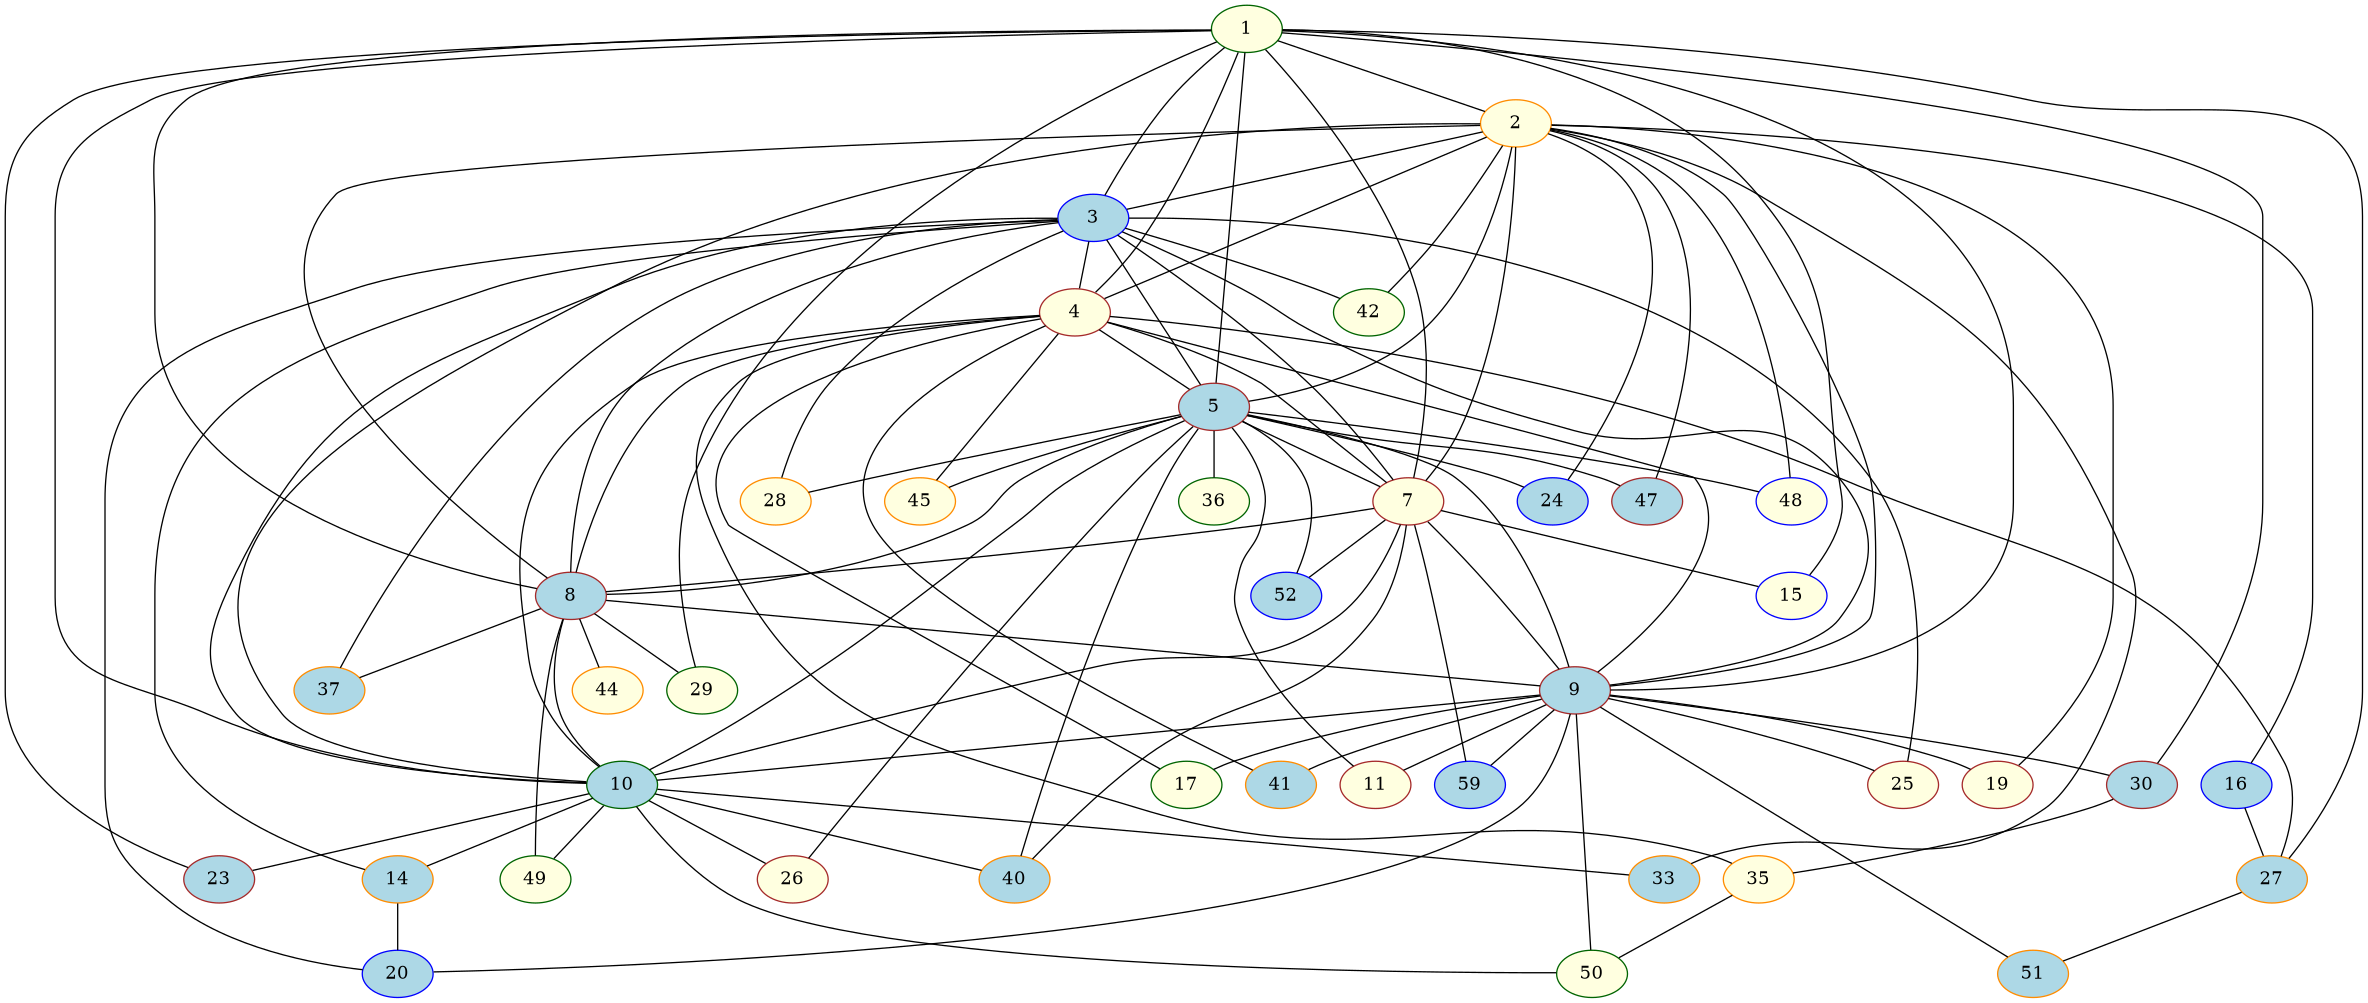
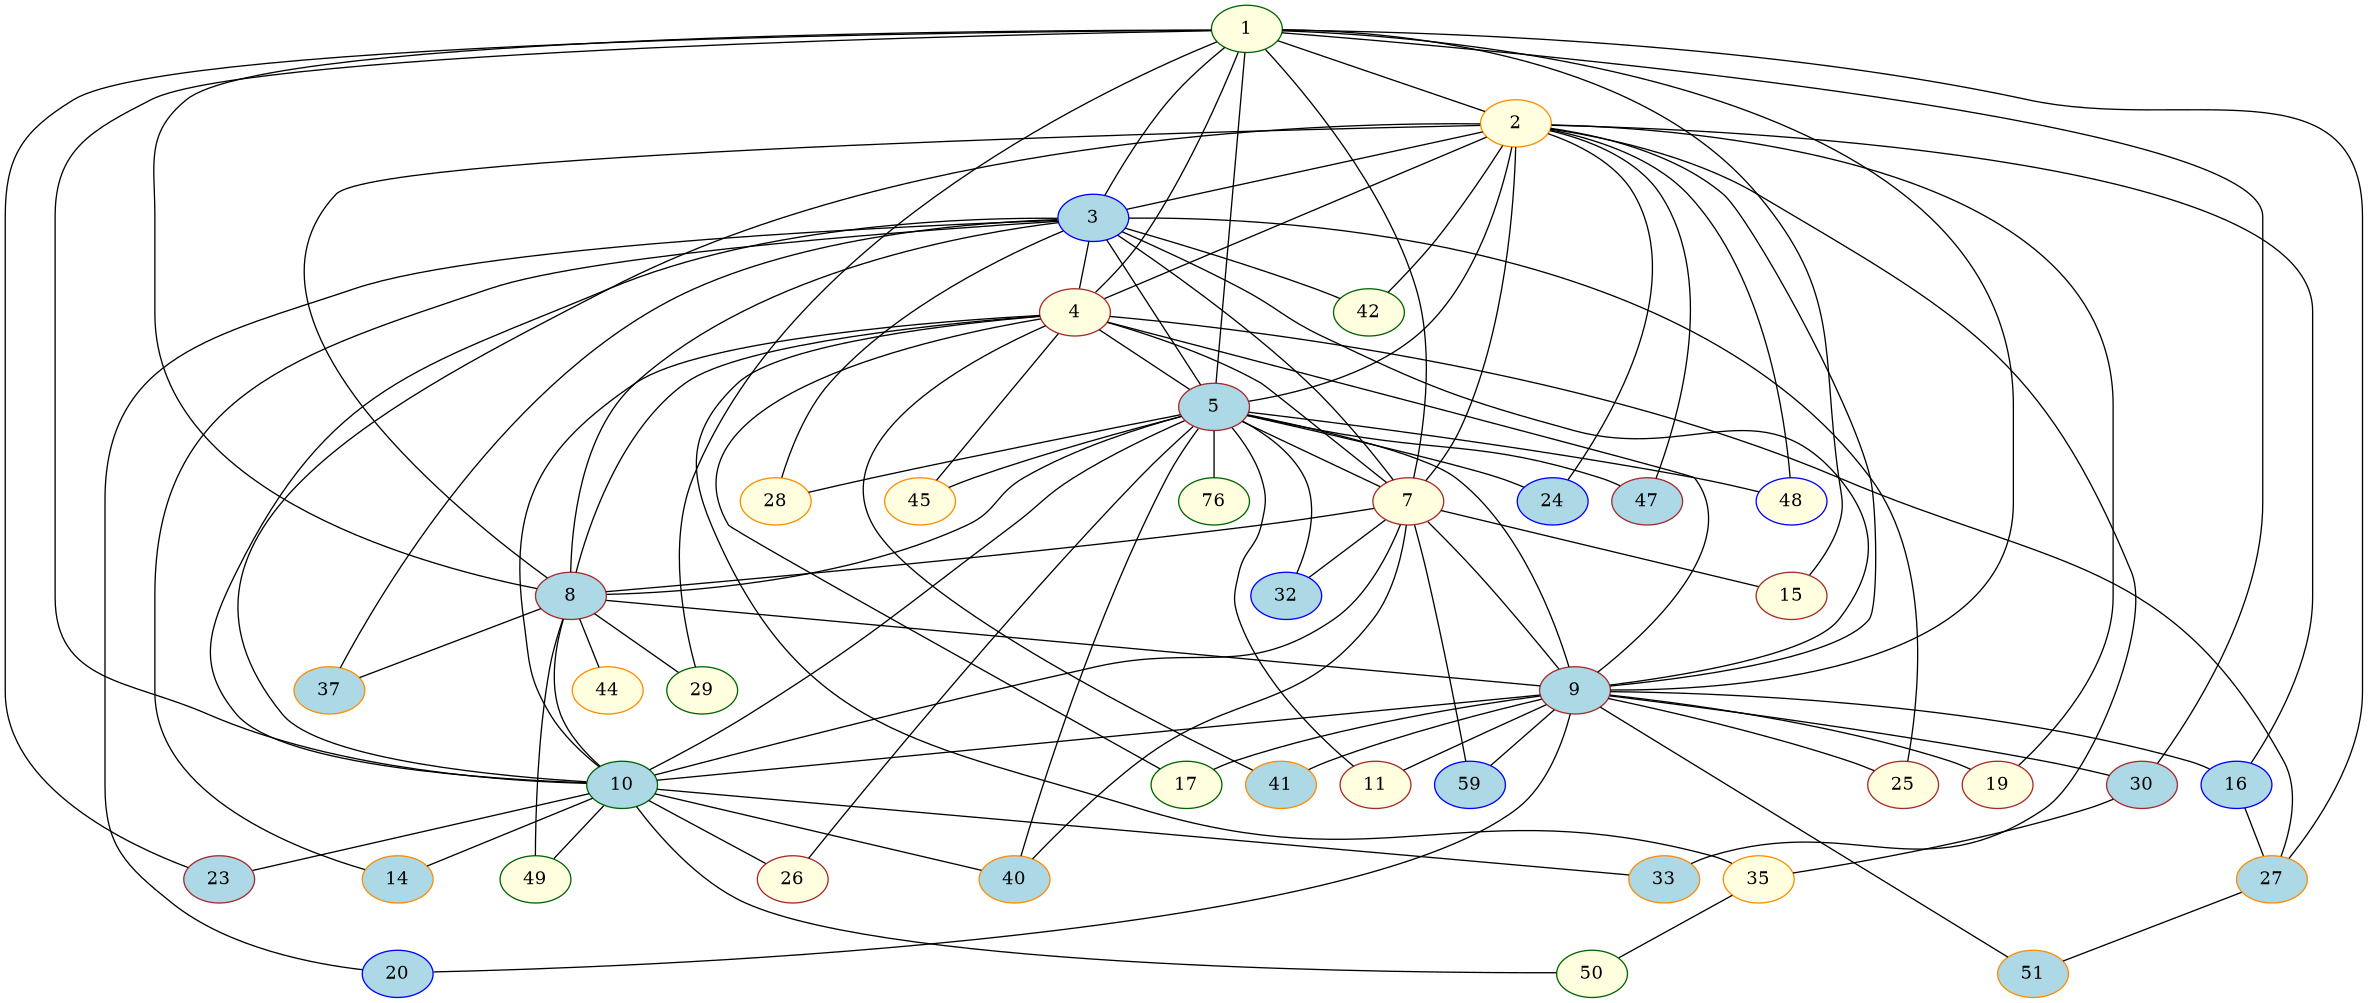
(1214, 501) -> (1214, 501)
(1286, 596) -> (1286, 596)
(1792, 596) -> (1792, 596)
(1583, 820) -> (1898, 709)
(398, 927) -> none
